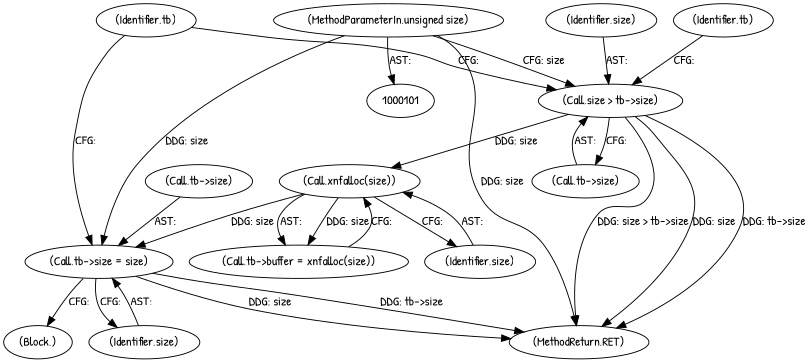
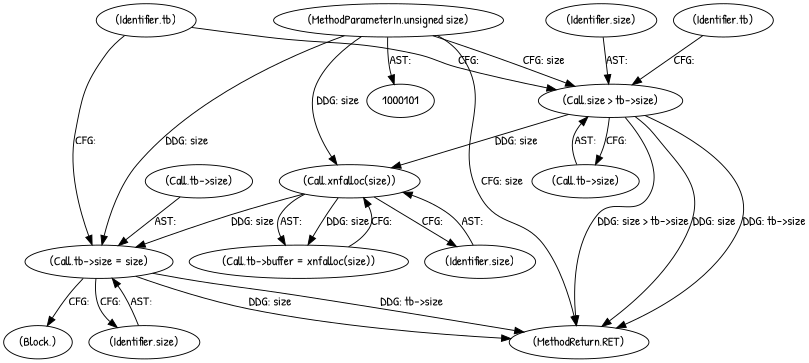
none -> (315, 90)
(502, 181) -> (502, 181)
